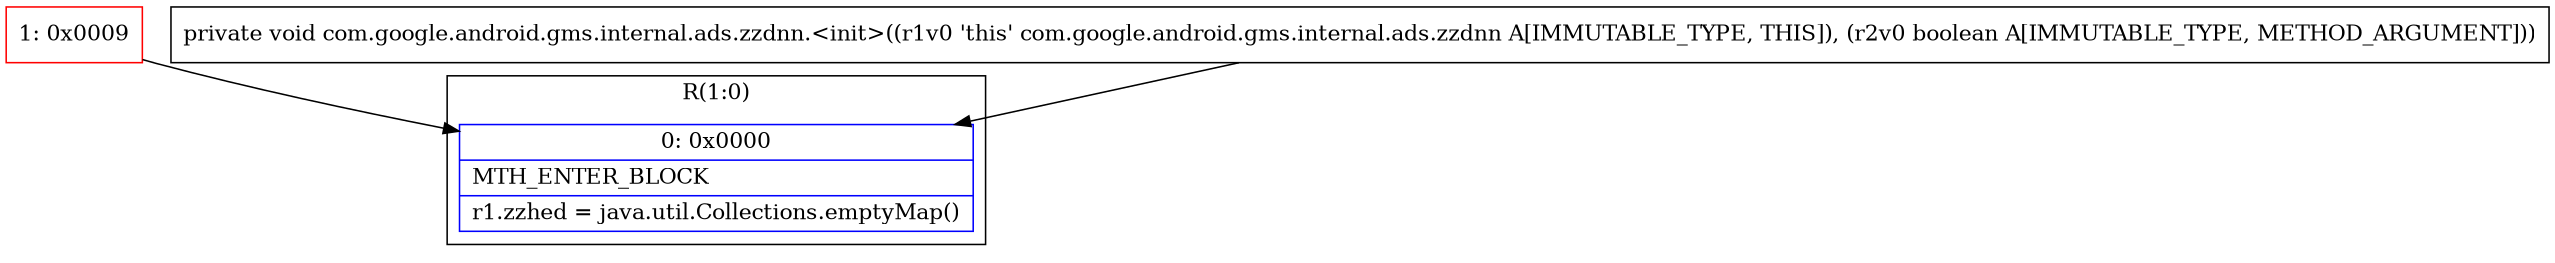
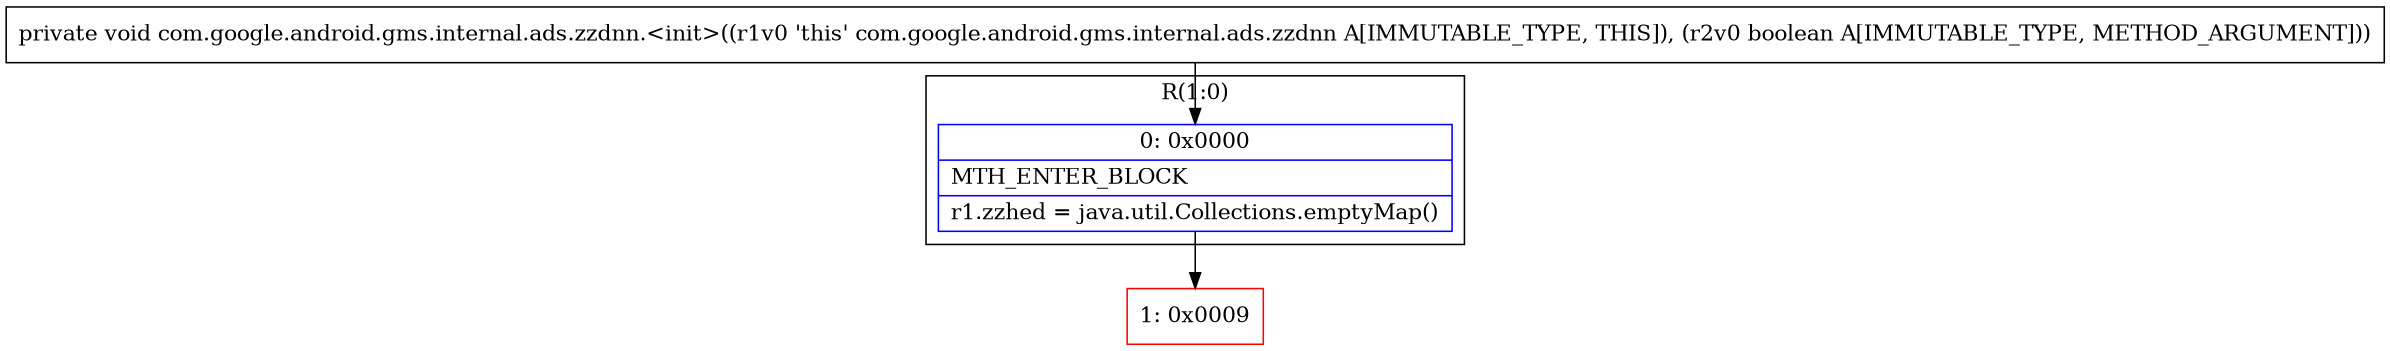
(293, 97) -> (1195, 254)
